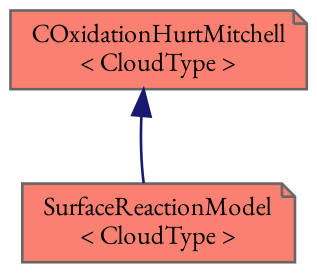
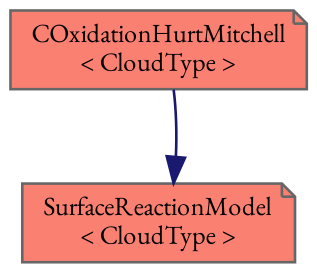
(141, 150) -> (176, 123)
